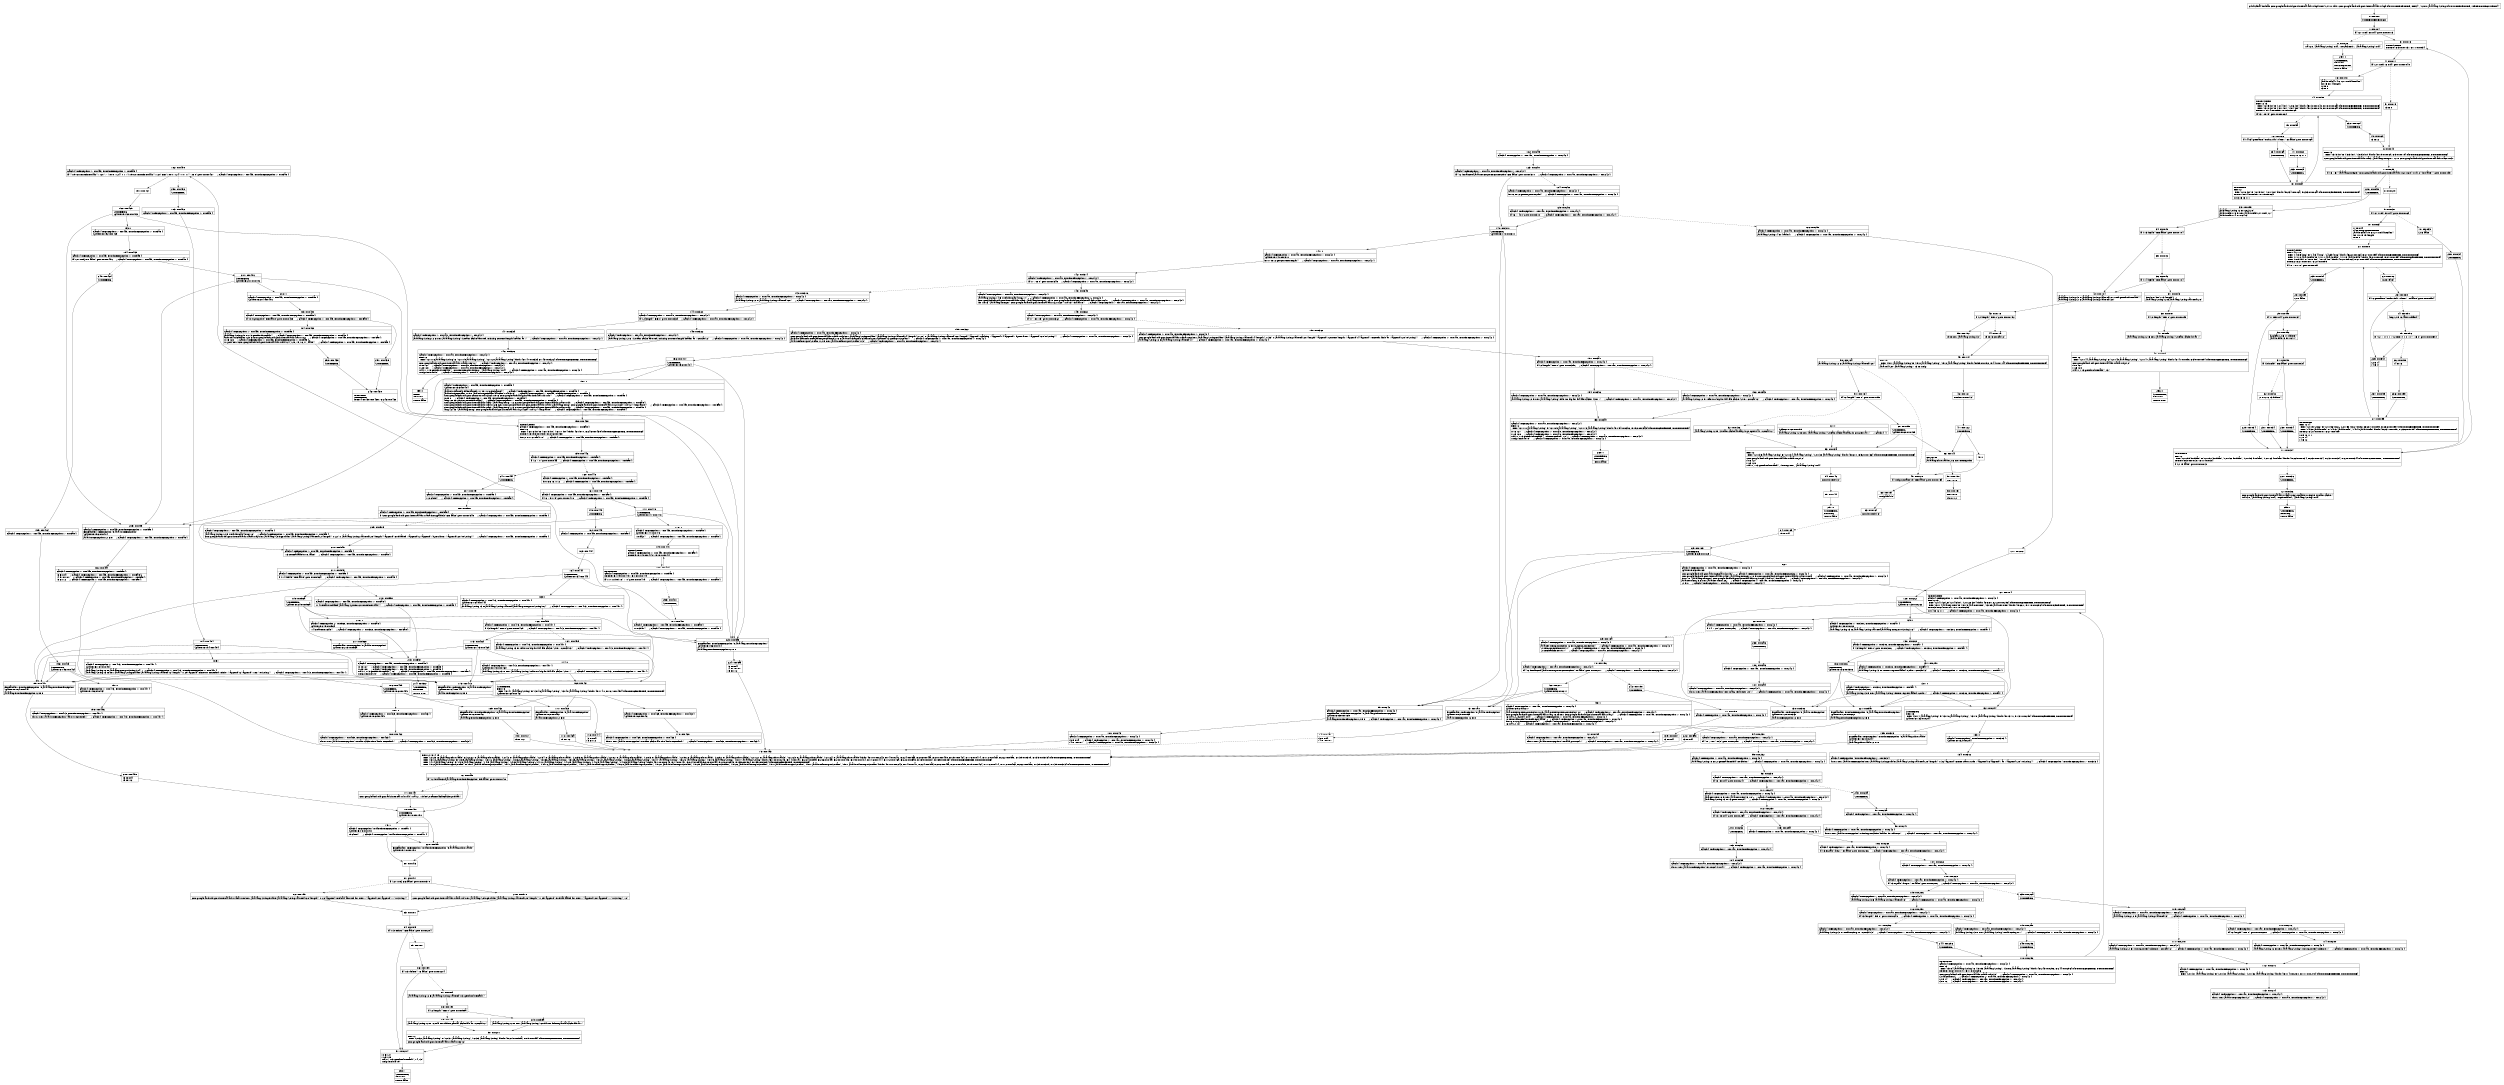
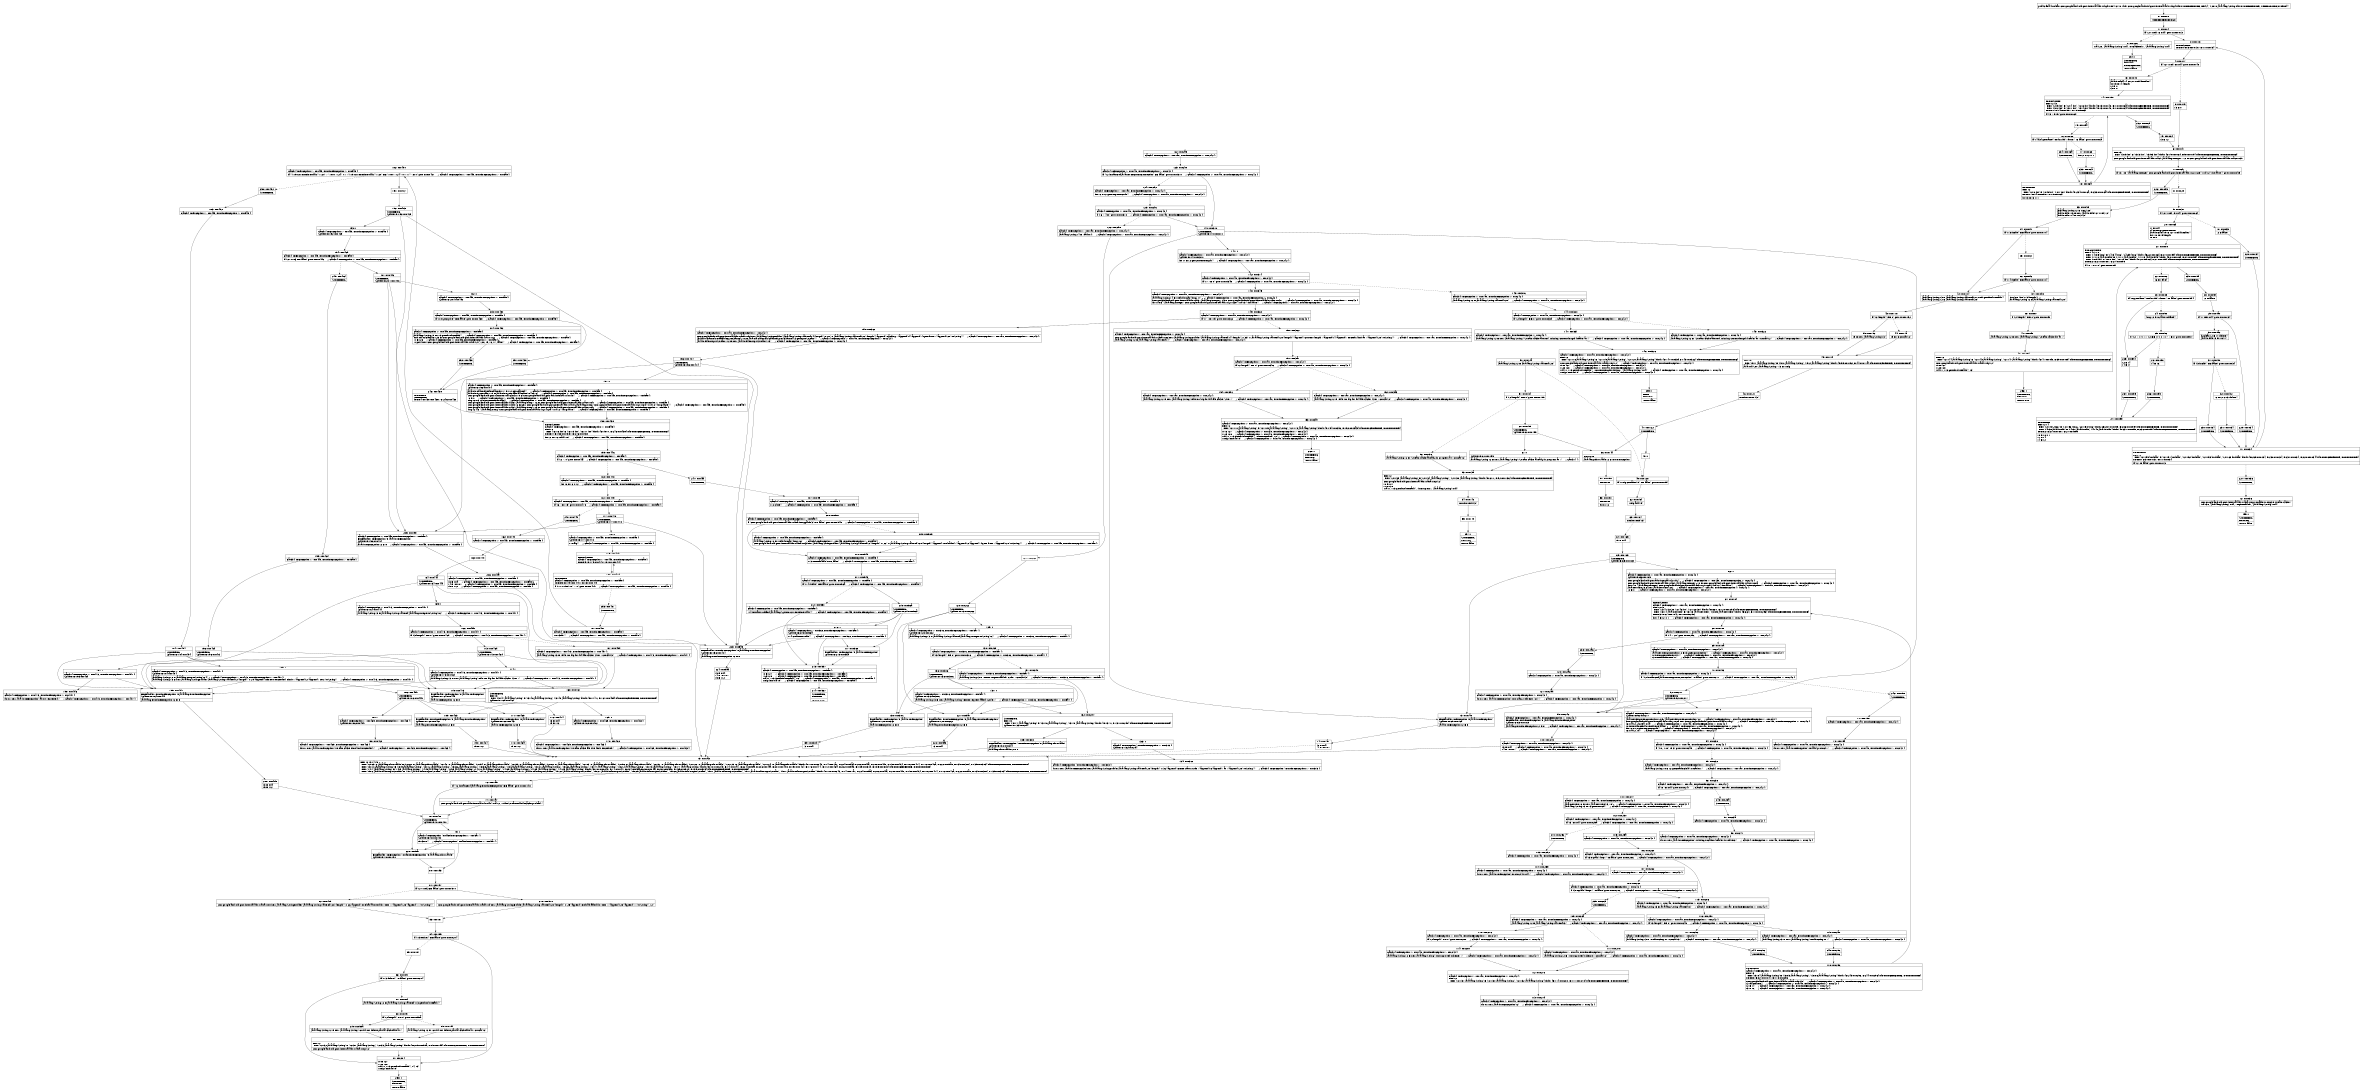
(2294, 250) -> (2093, 250)
(1889, 442) -> (1525, 442)
(53, 676) -> (134, 683)
(1911, 714) -> (1008, 721)
